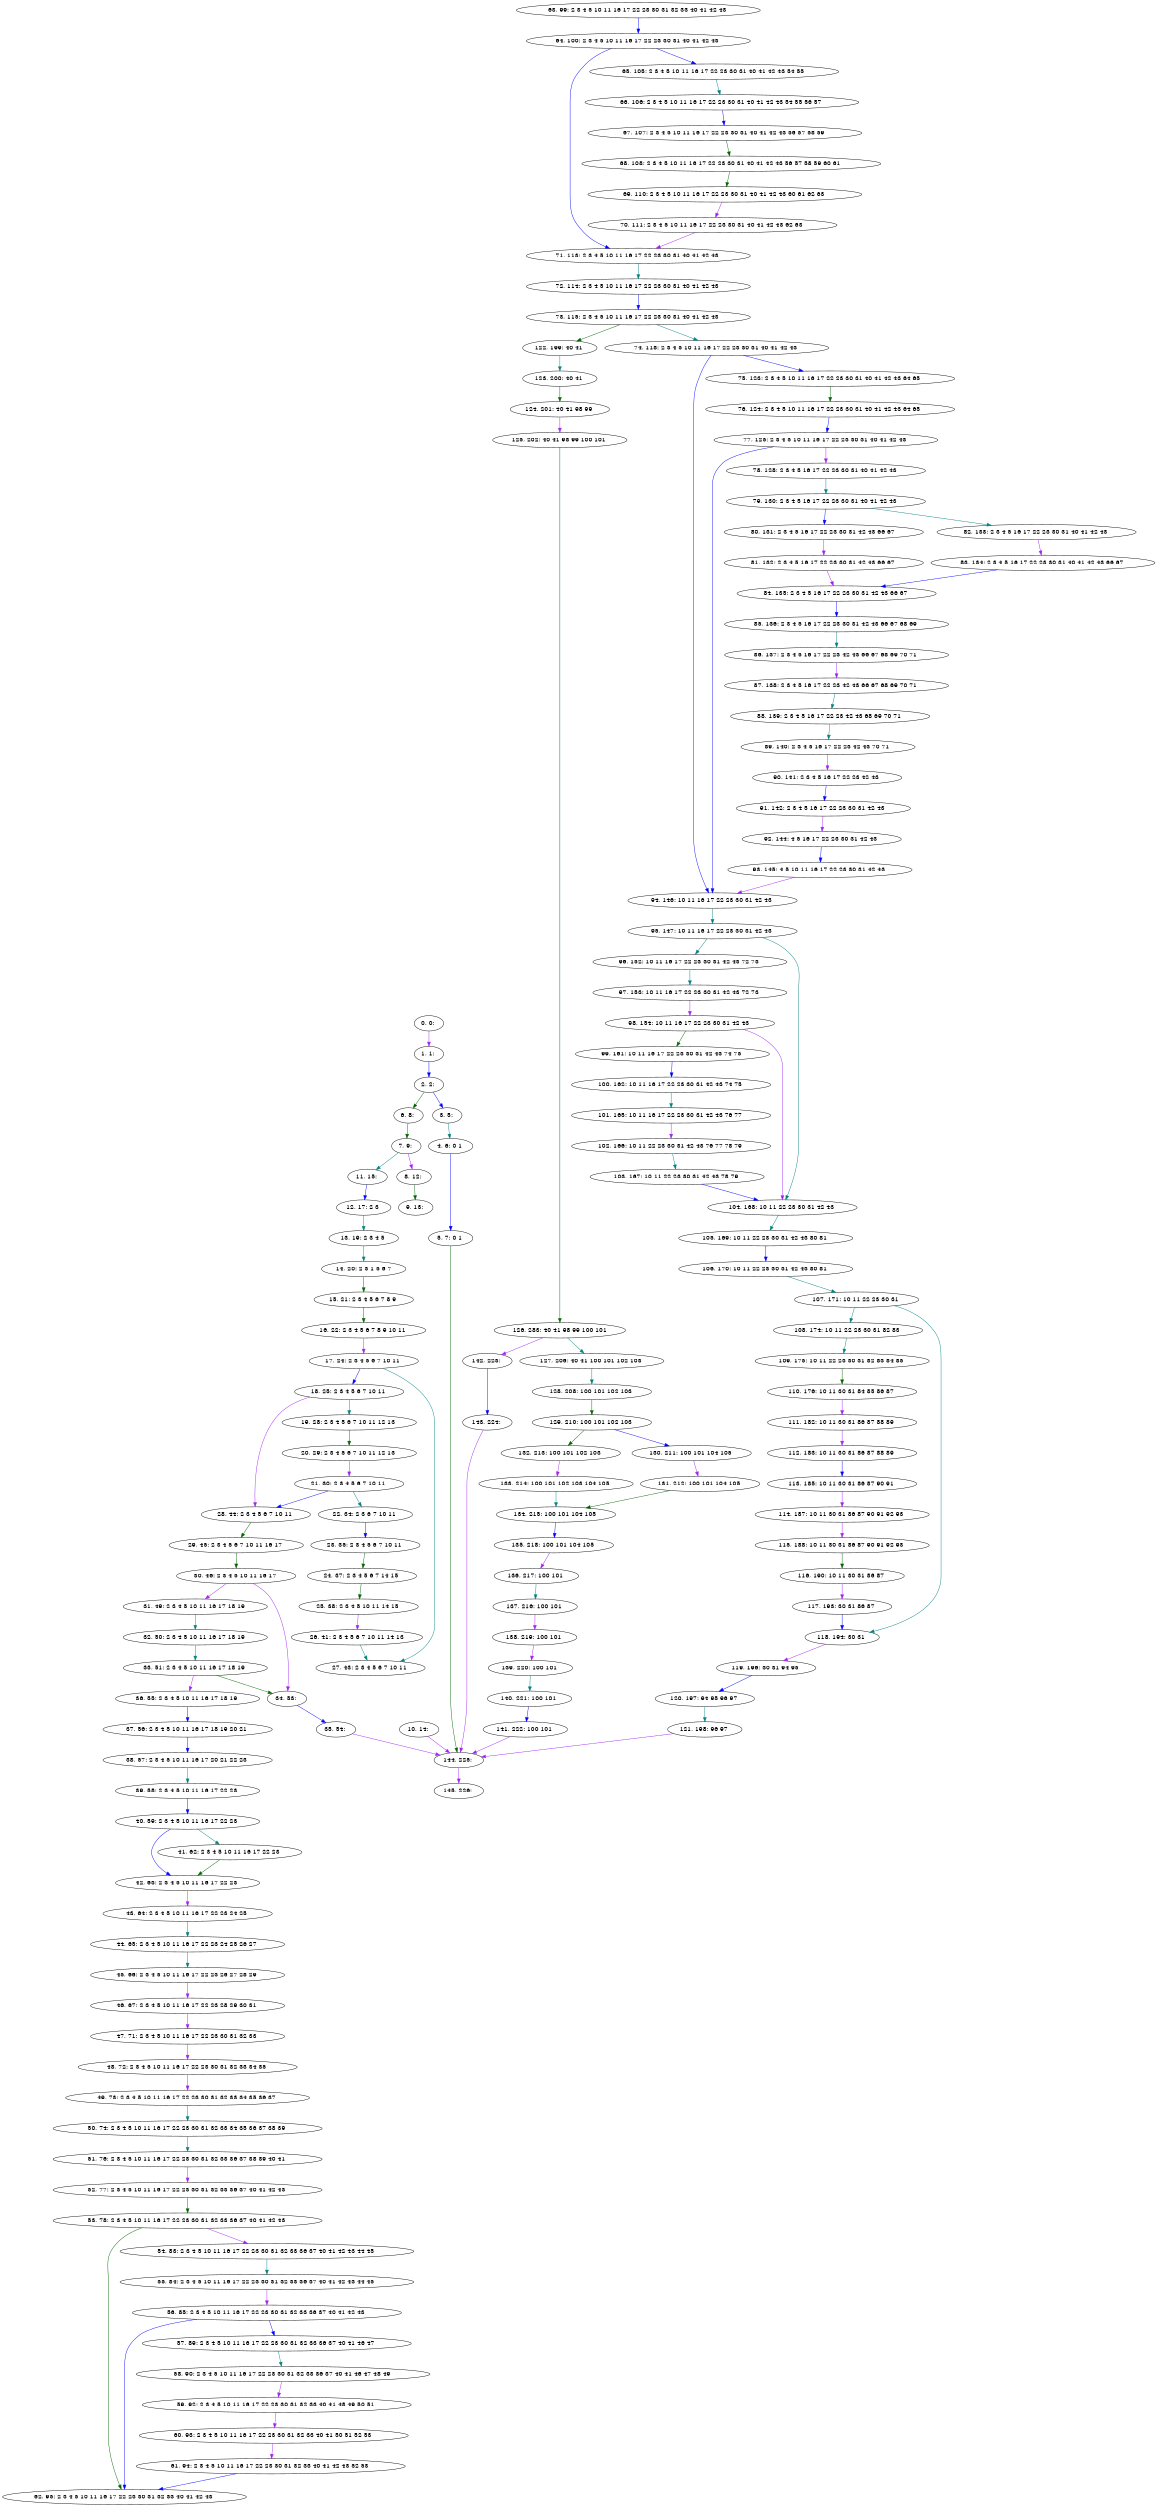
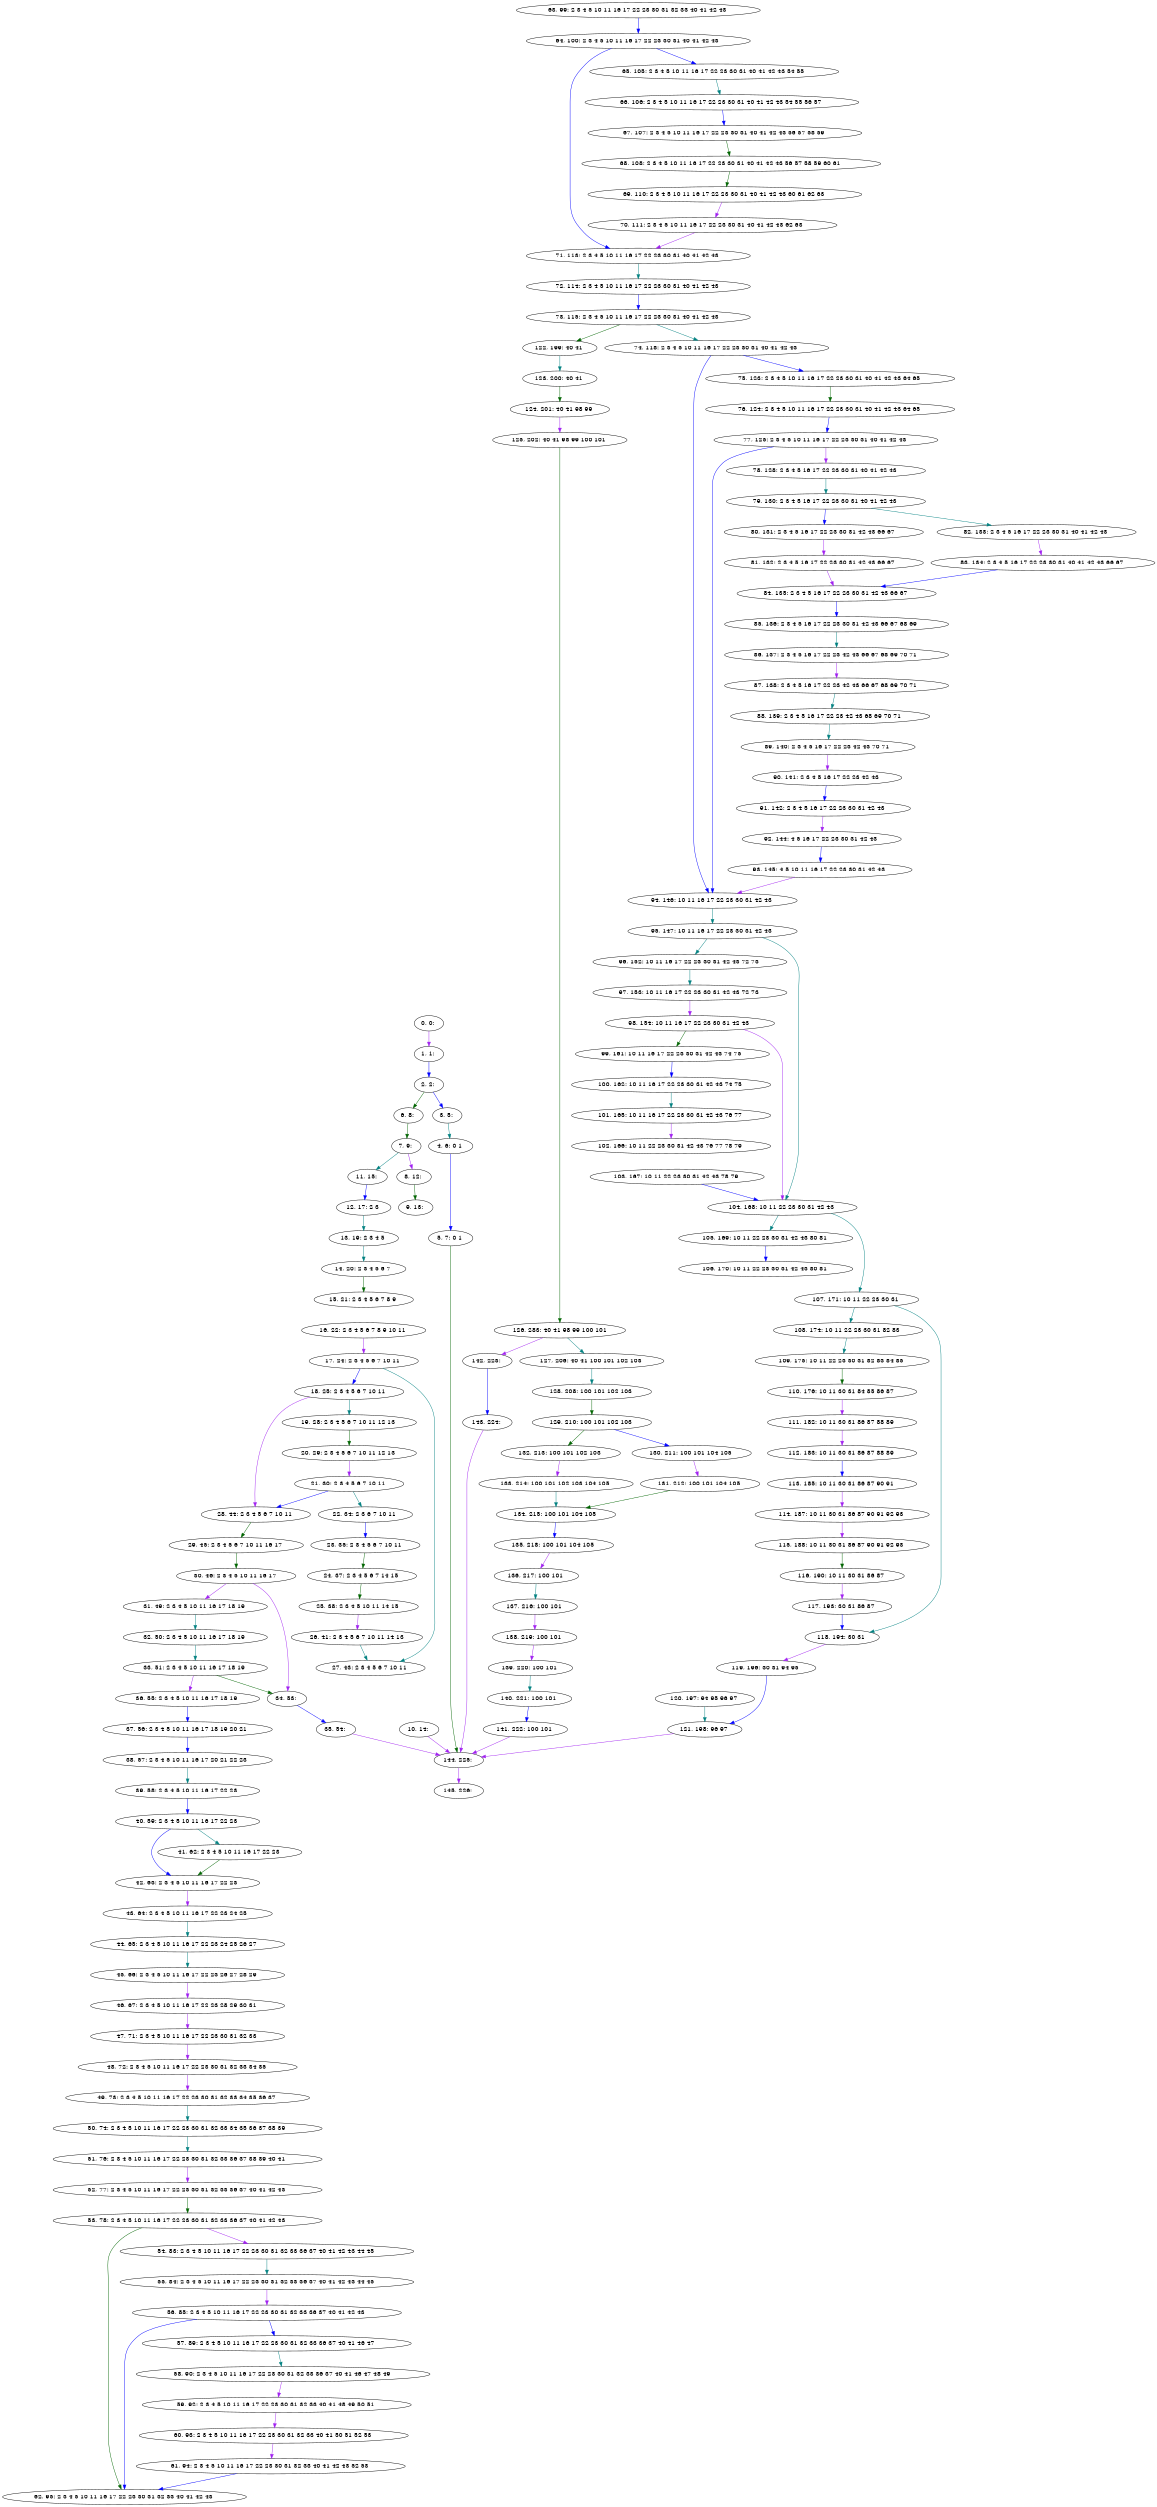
(674, 1159) -> none
(364, 1269) -> (364, 1269)
(809, 1284) -> (863, 1243)
(364, 1313) -> none
(737, 1682) -> (759, 1705)
